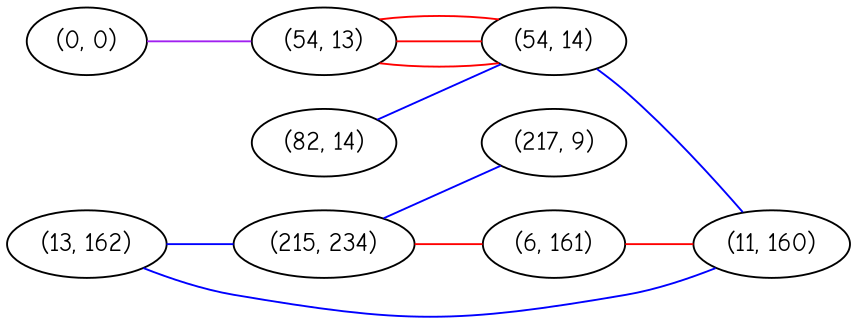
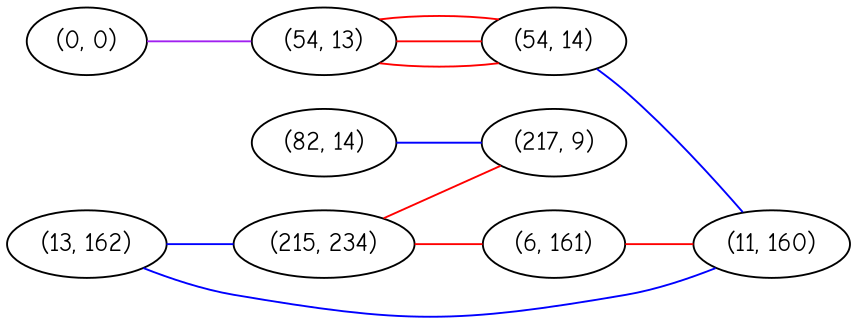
(439, 92) -> (439, 143)
(442, 192) -> (442, 192)
